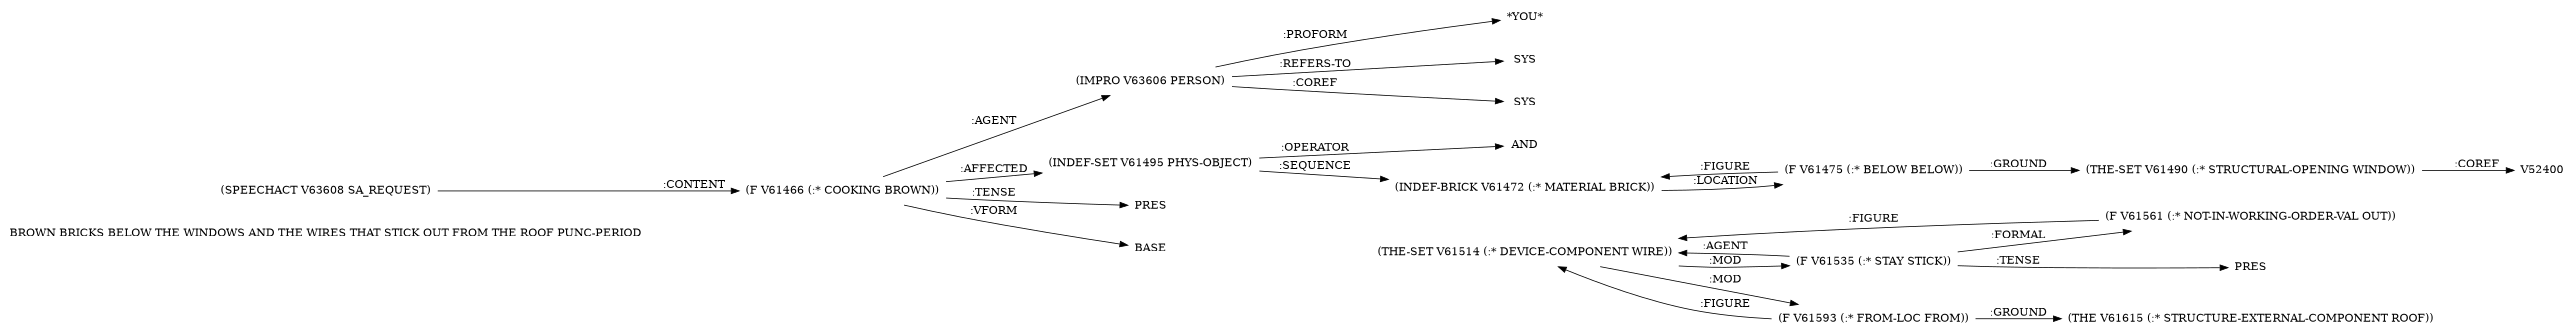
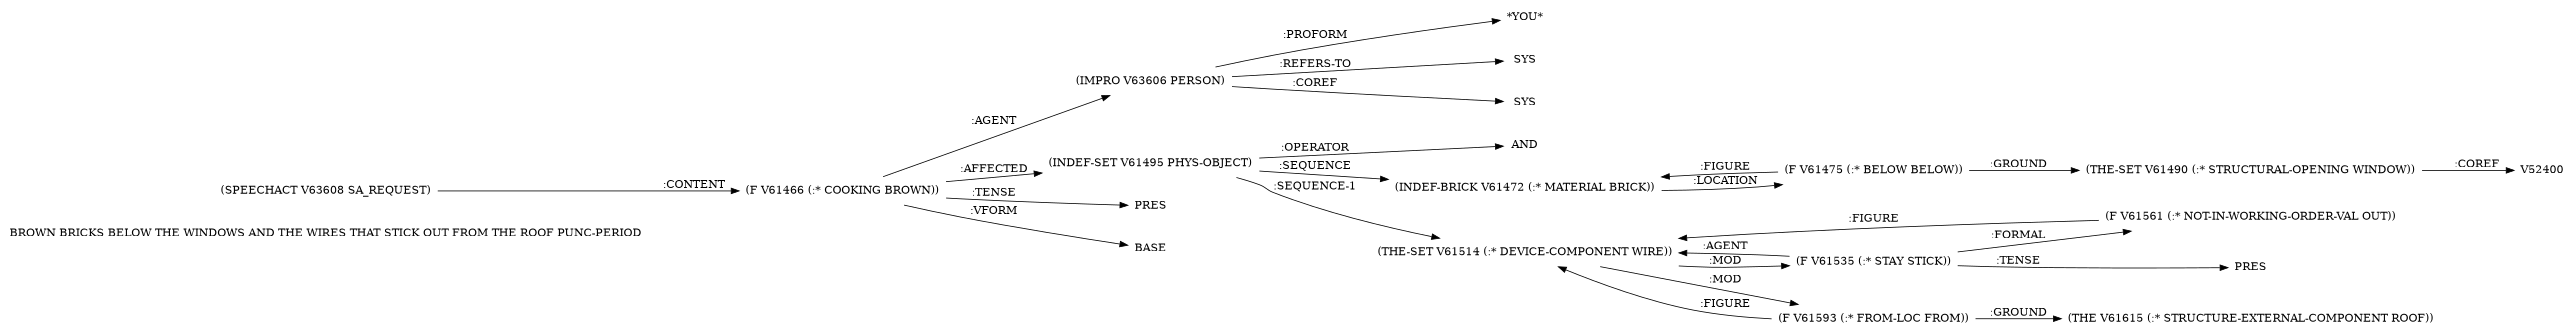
none -> (1332, 212)
